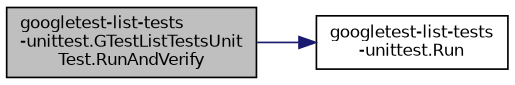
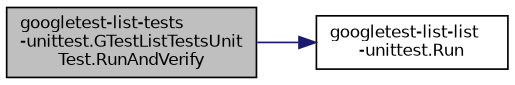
(412, 42) -> (412, 42)
